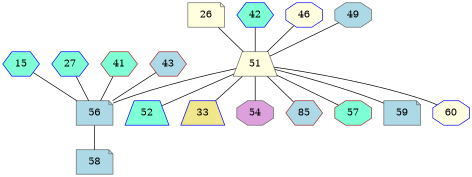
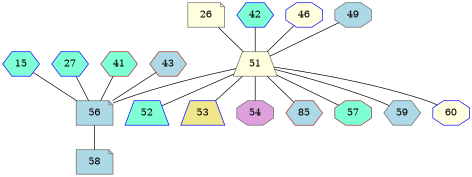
(203, 113) -> (203, 113)
(402, 113) -> (402, 113)
